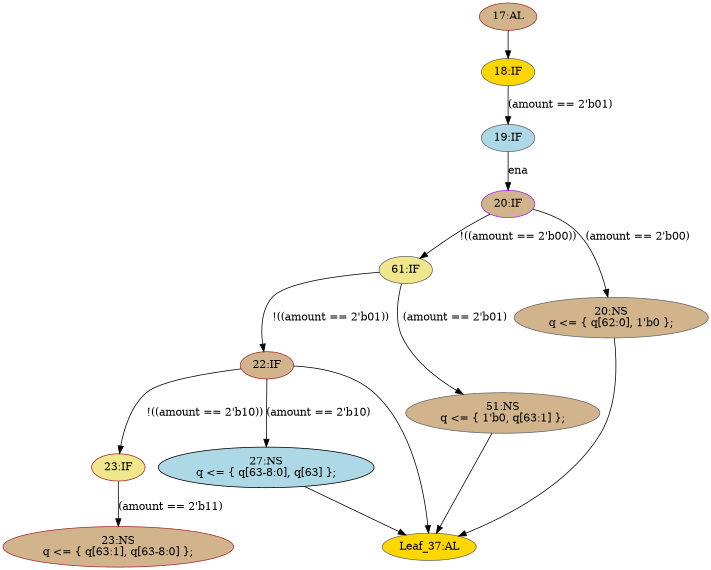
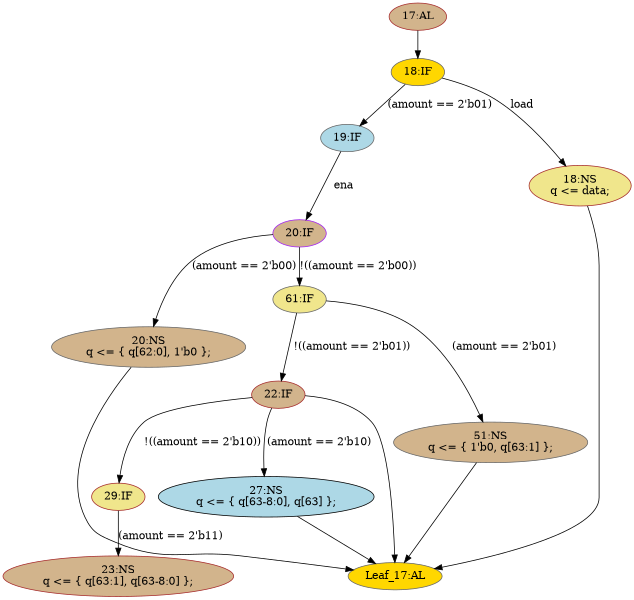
none -> (580, 186)
(118, 467) -> (118, 497)
(429, 547) -> (395, 576)
